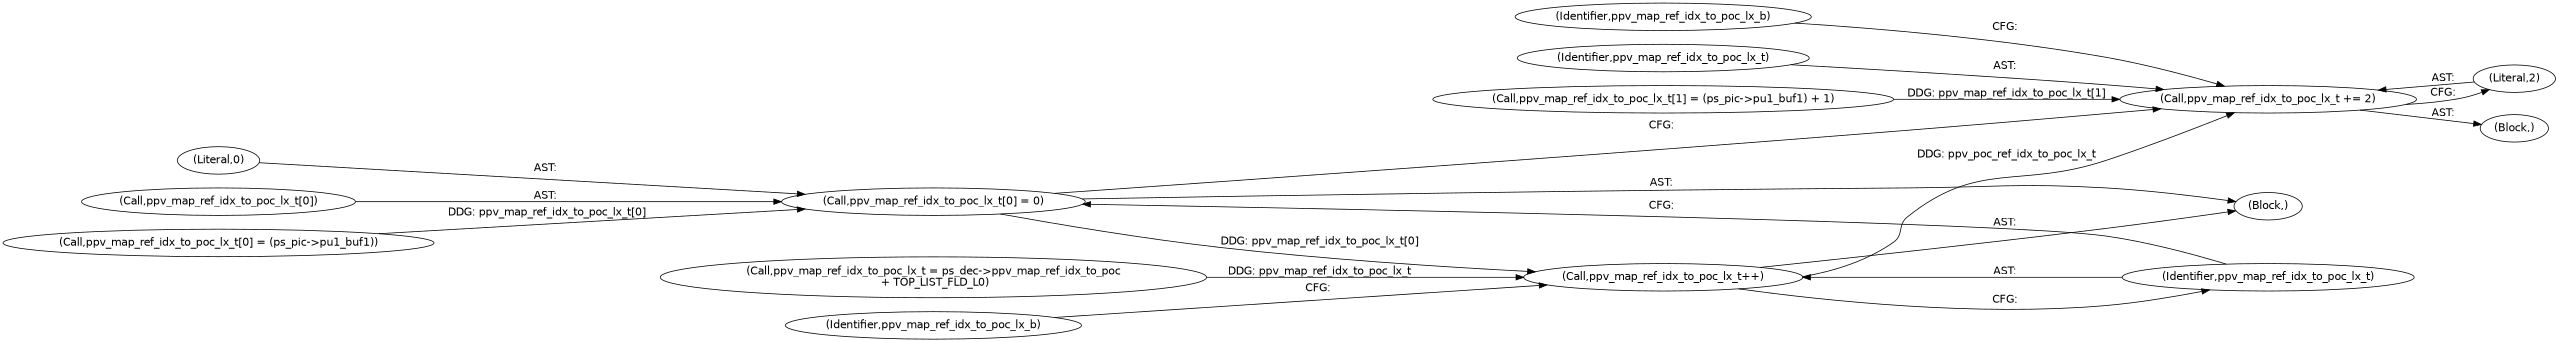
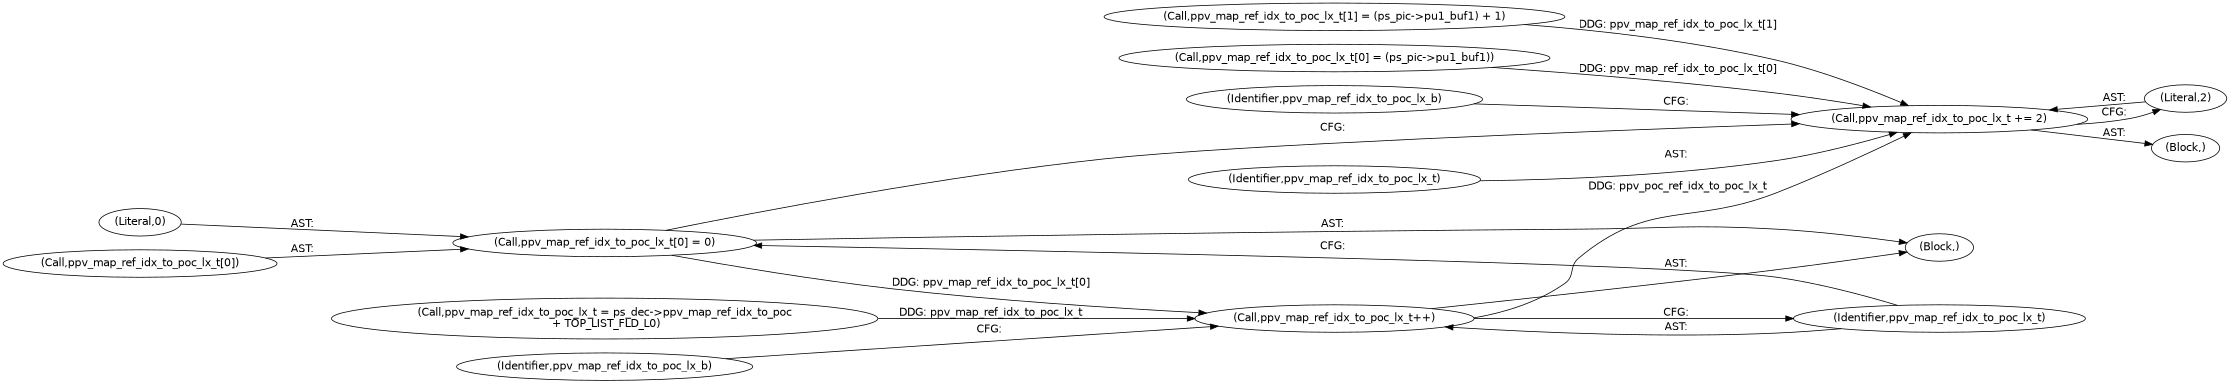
(588, 222) -> (1678, 83)
